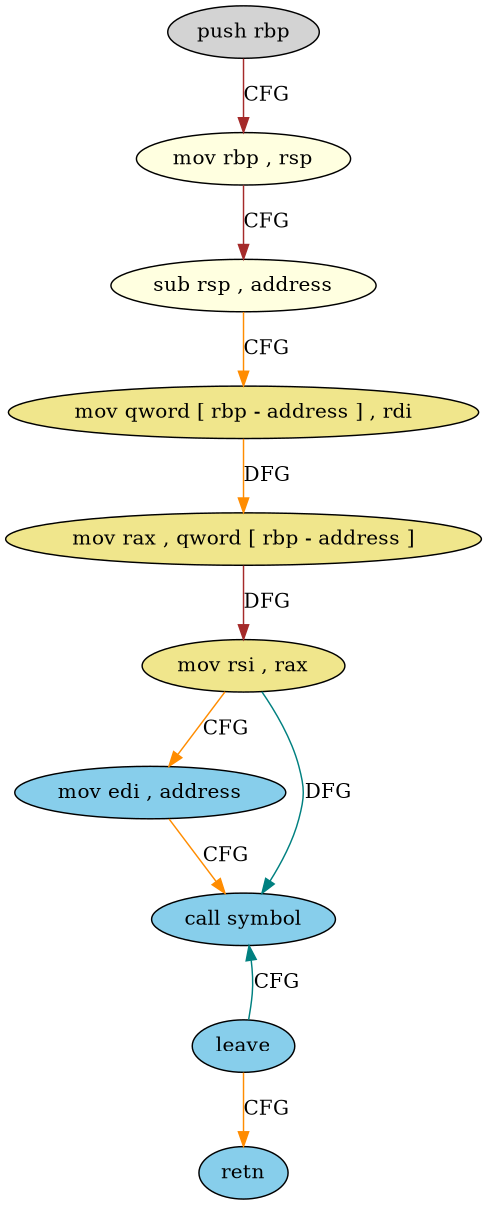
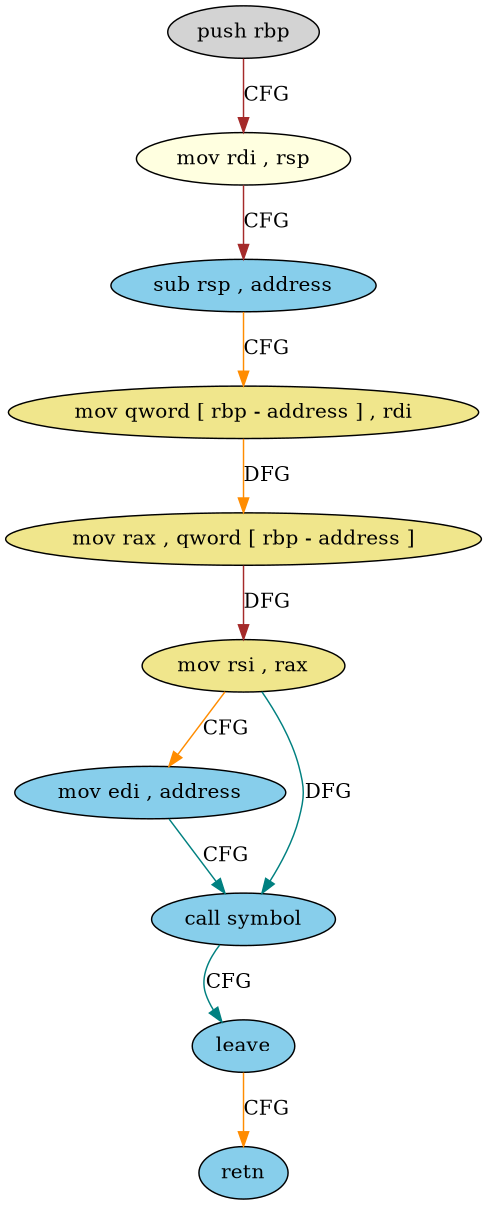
(244, 159) -> (244, 159)
(244, 286) -> (244, 286)
(193, 850) -> (193, 850)
(252, 990) -> (205, 976)
